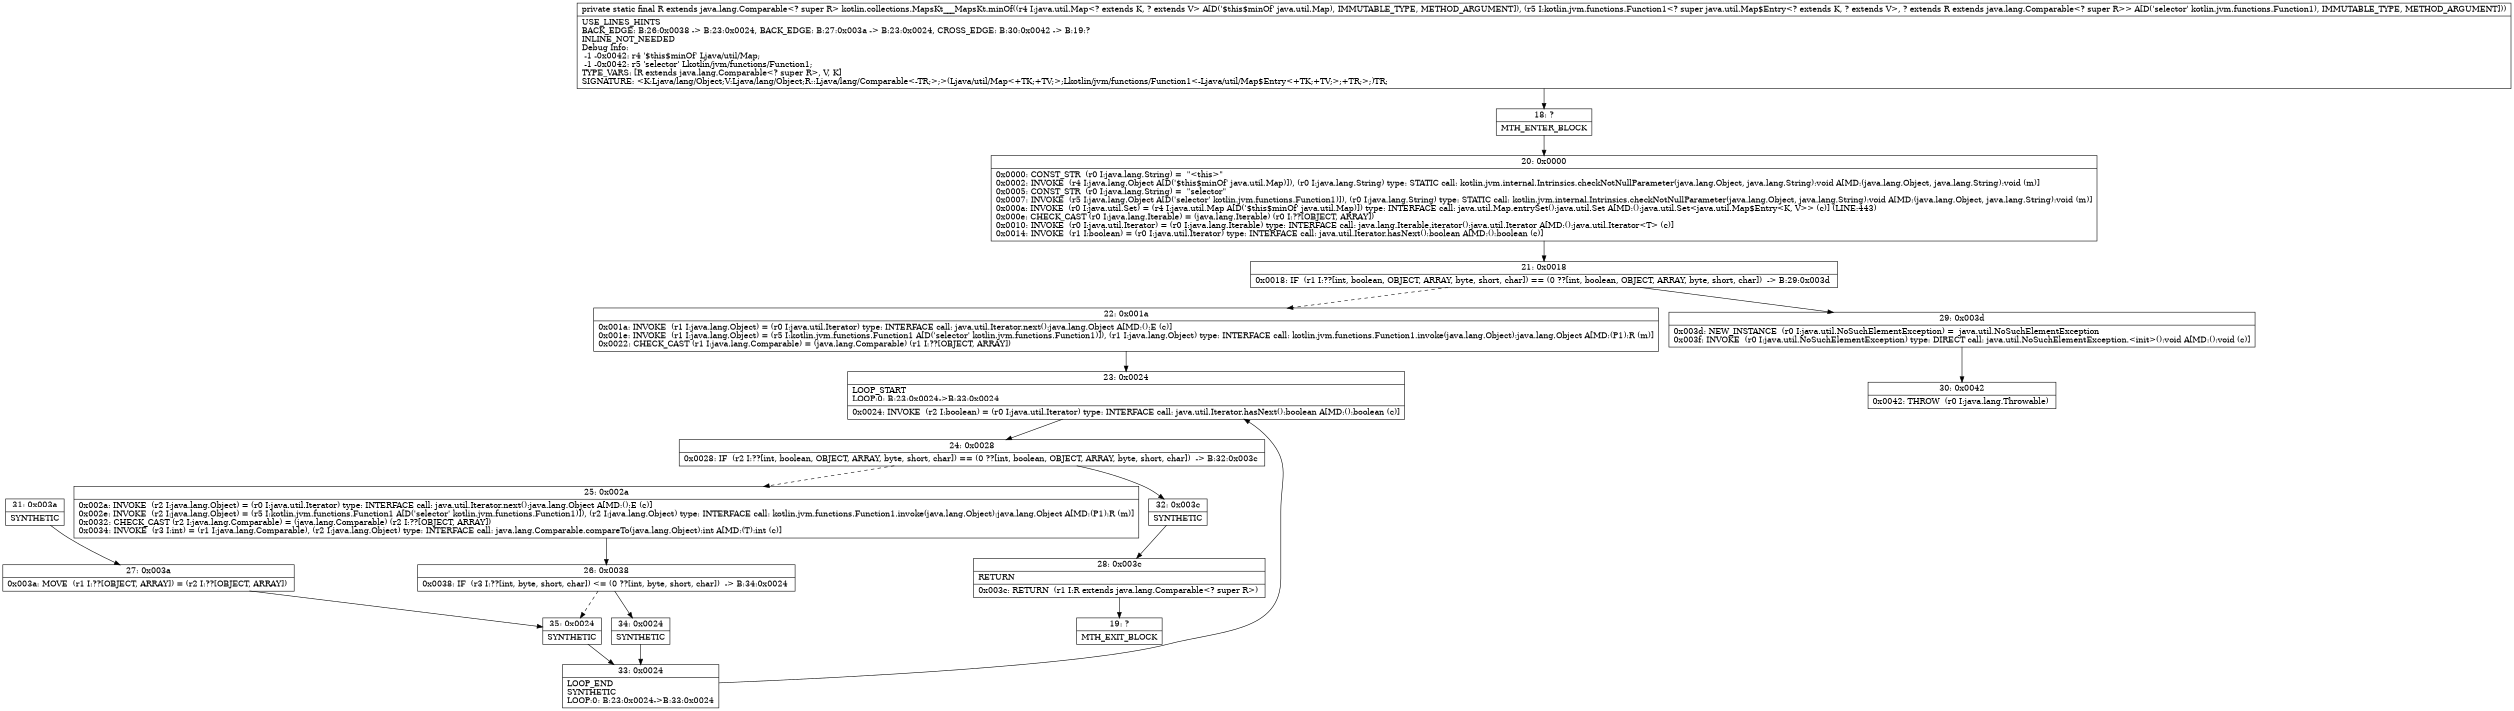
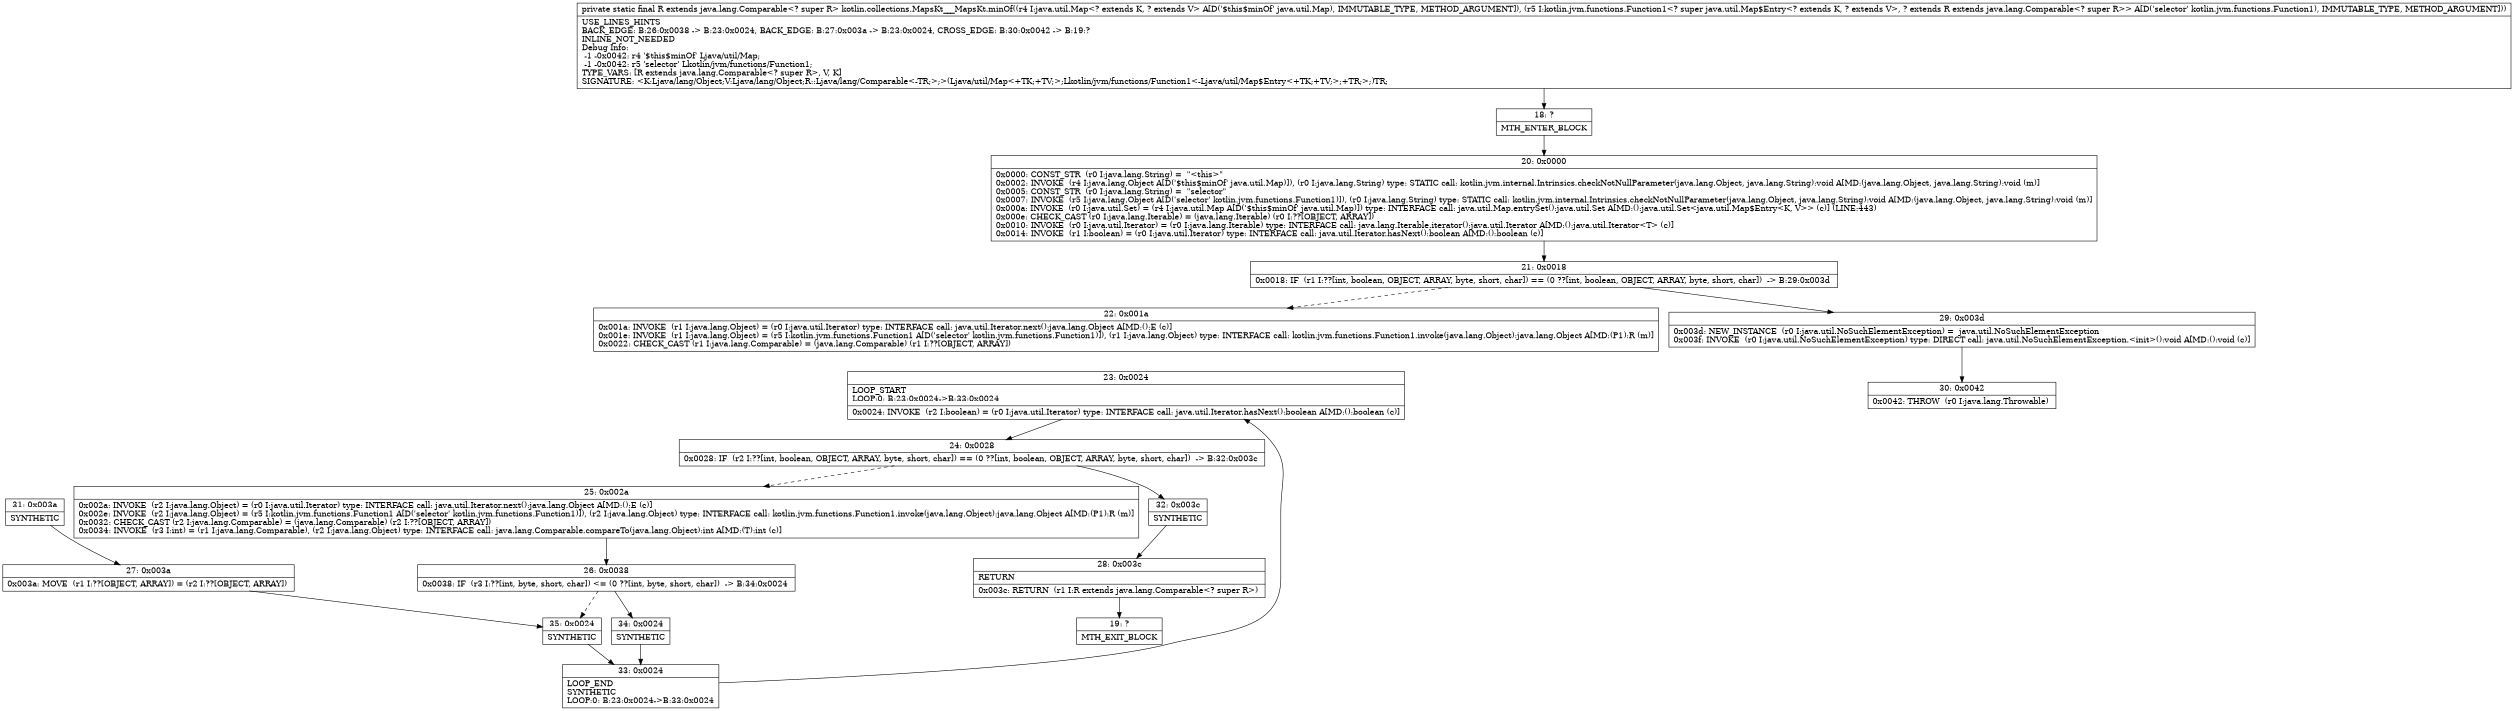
(1126, 358) -> none
